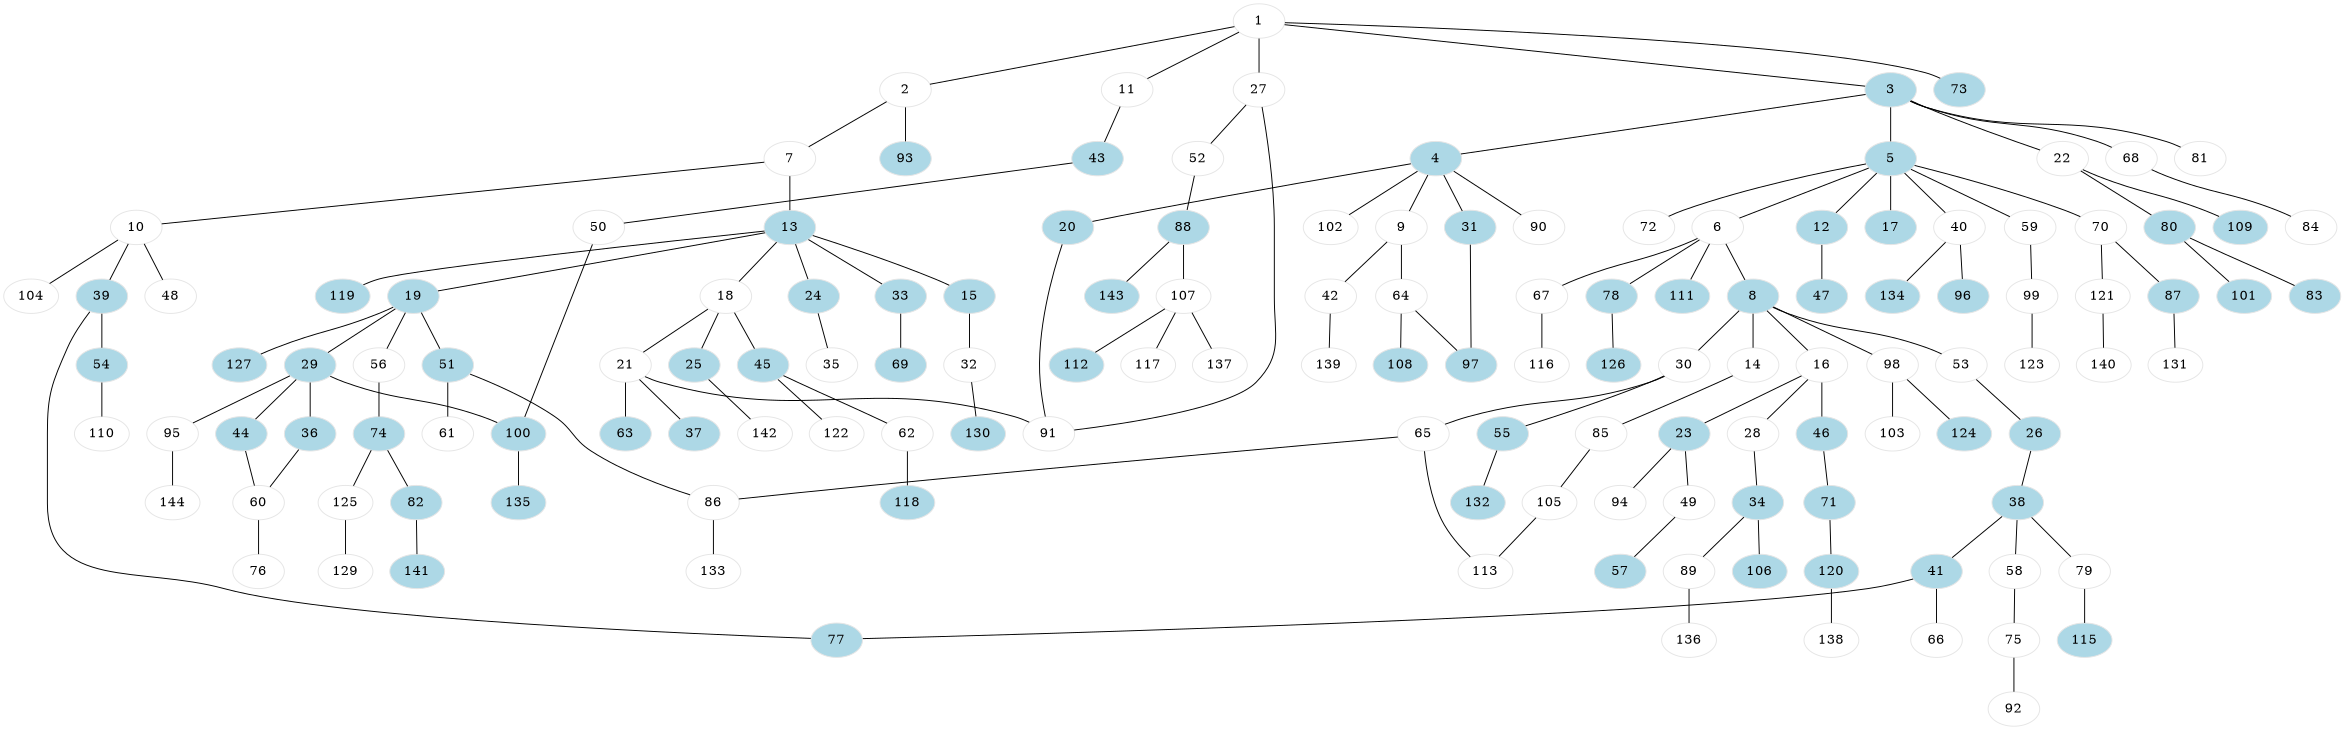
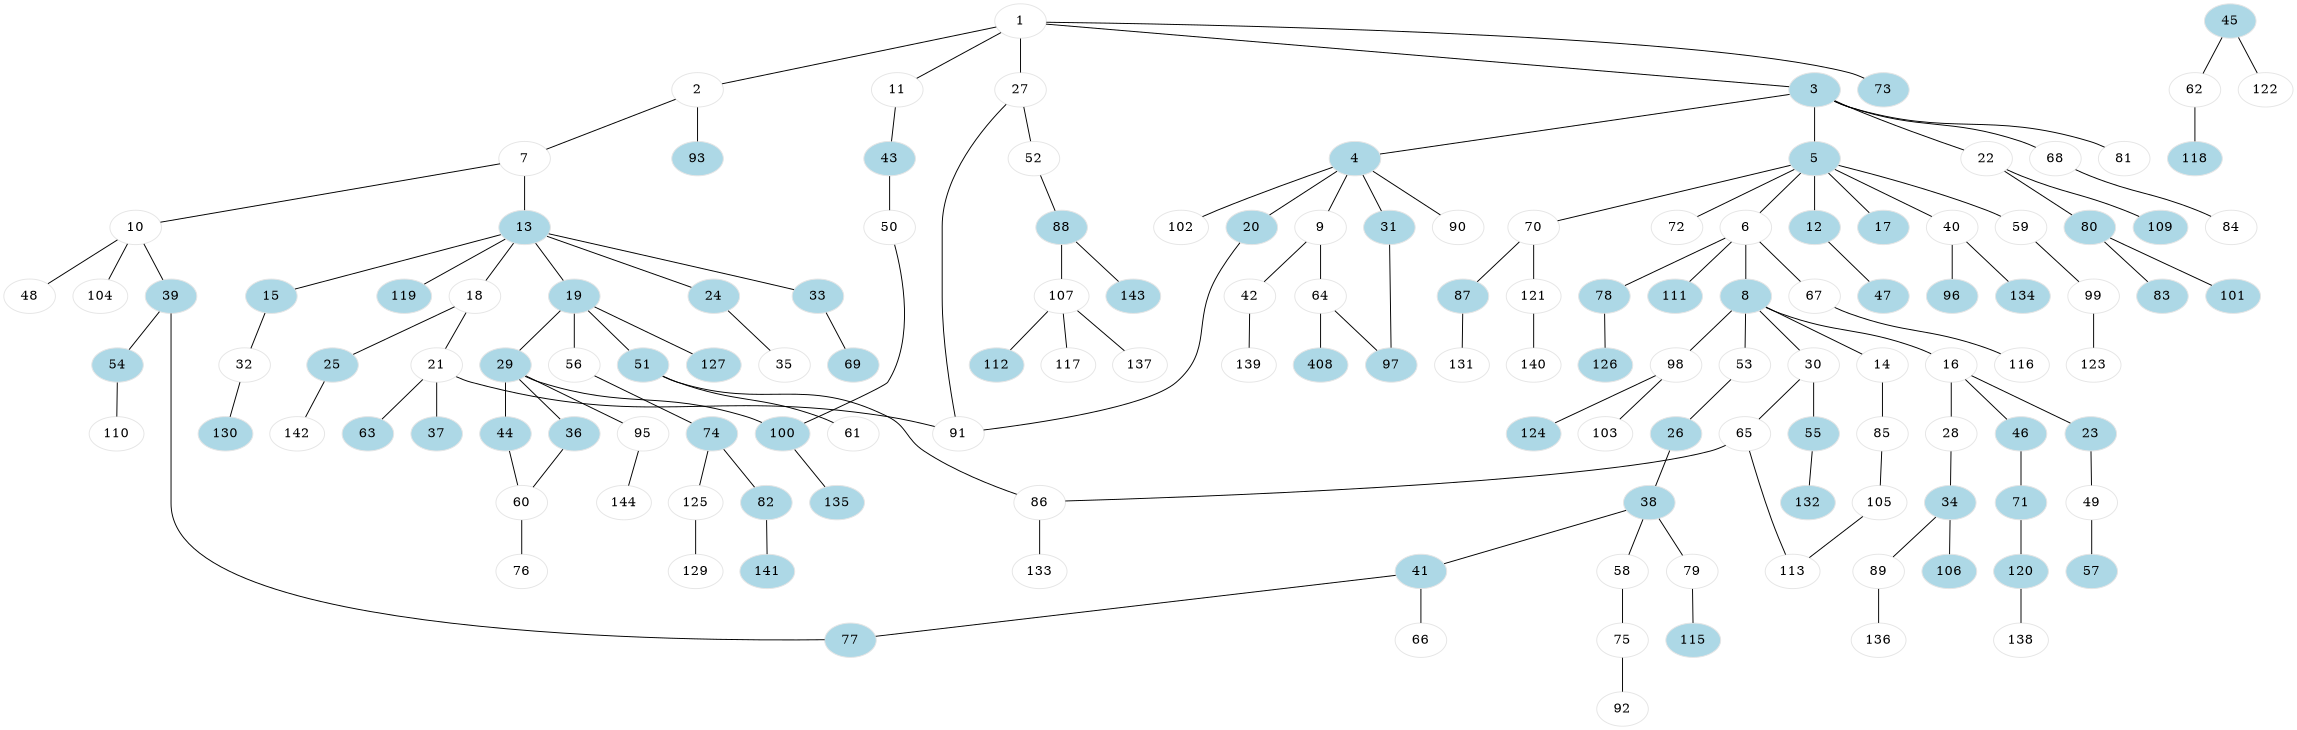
(744, 331) -> none
(1400, 365) -> (1321, 365)
(1620, 503) -> none
